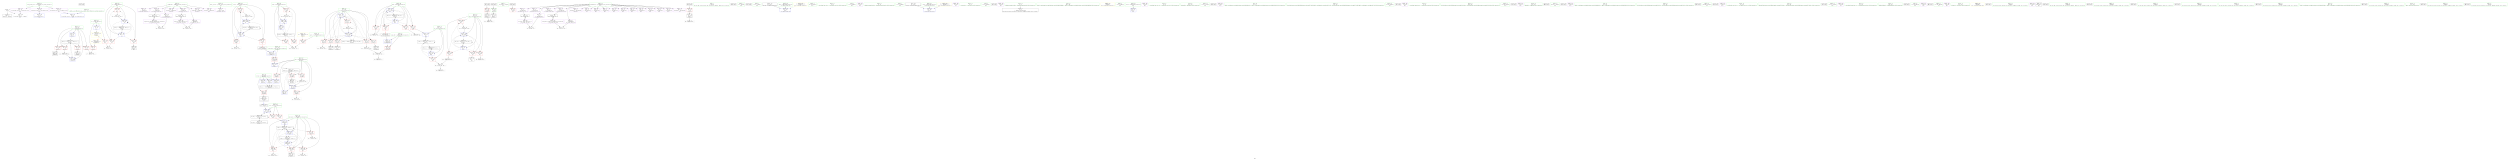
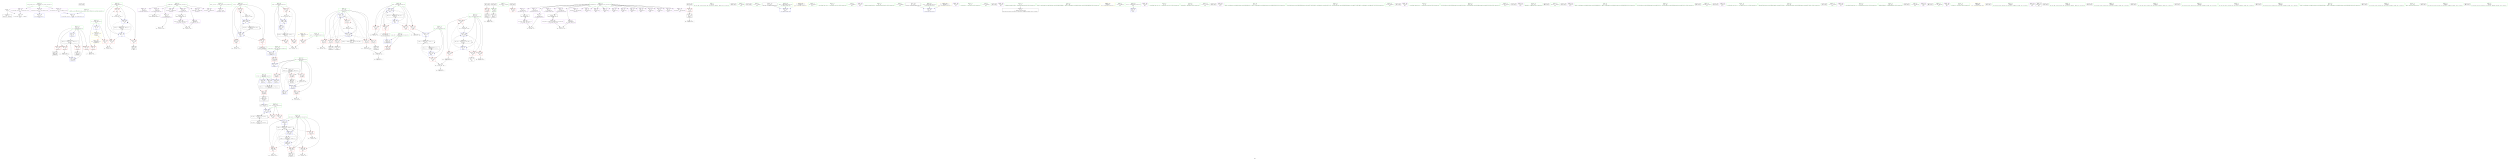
(154, 22) -> none
